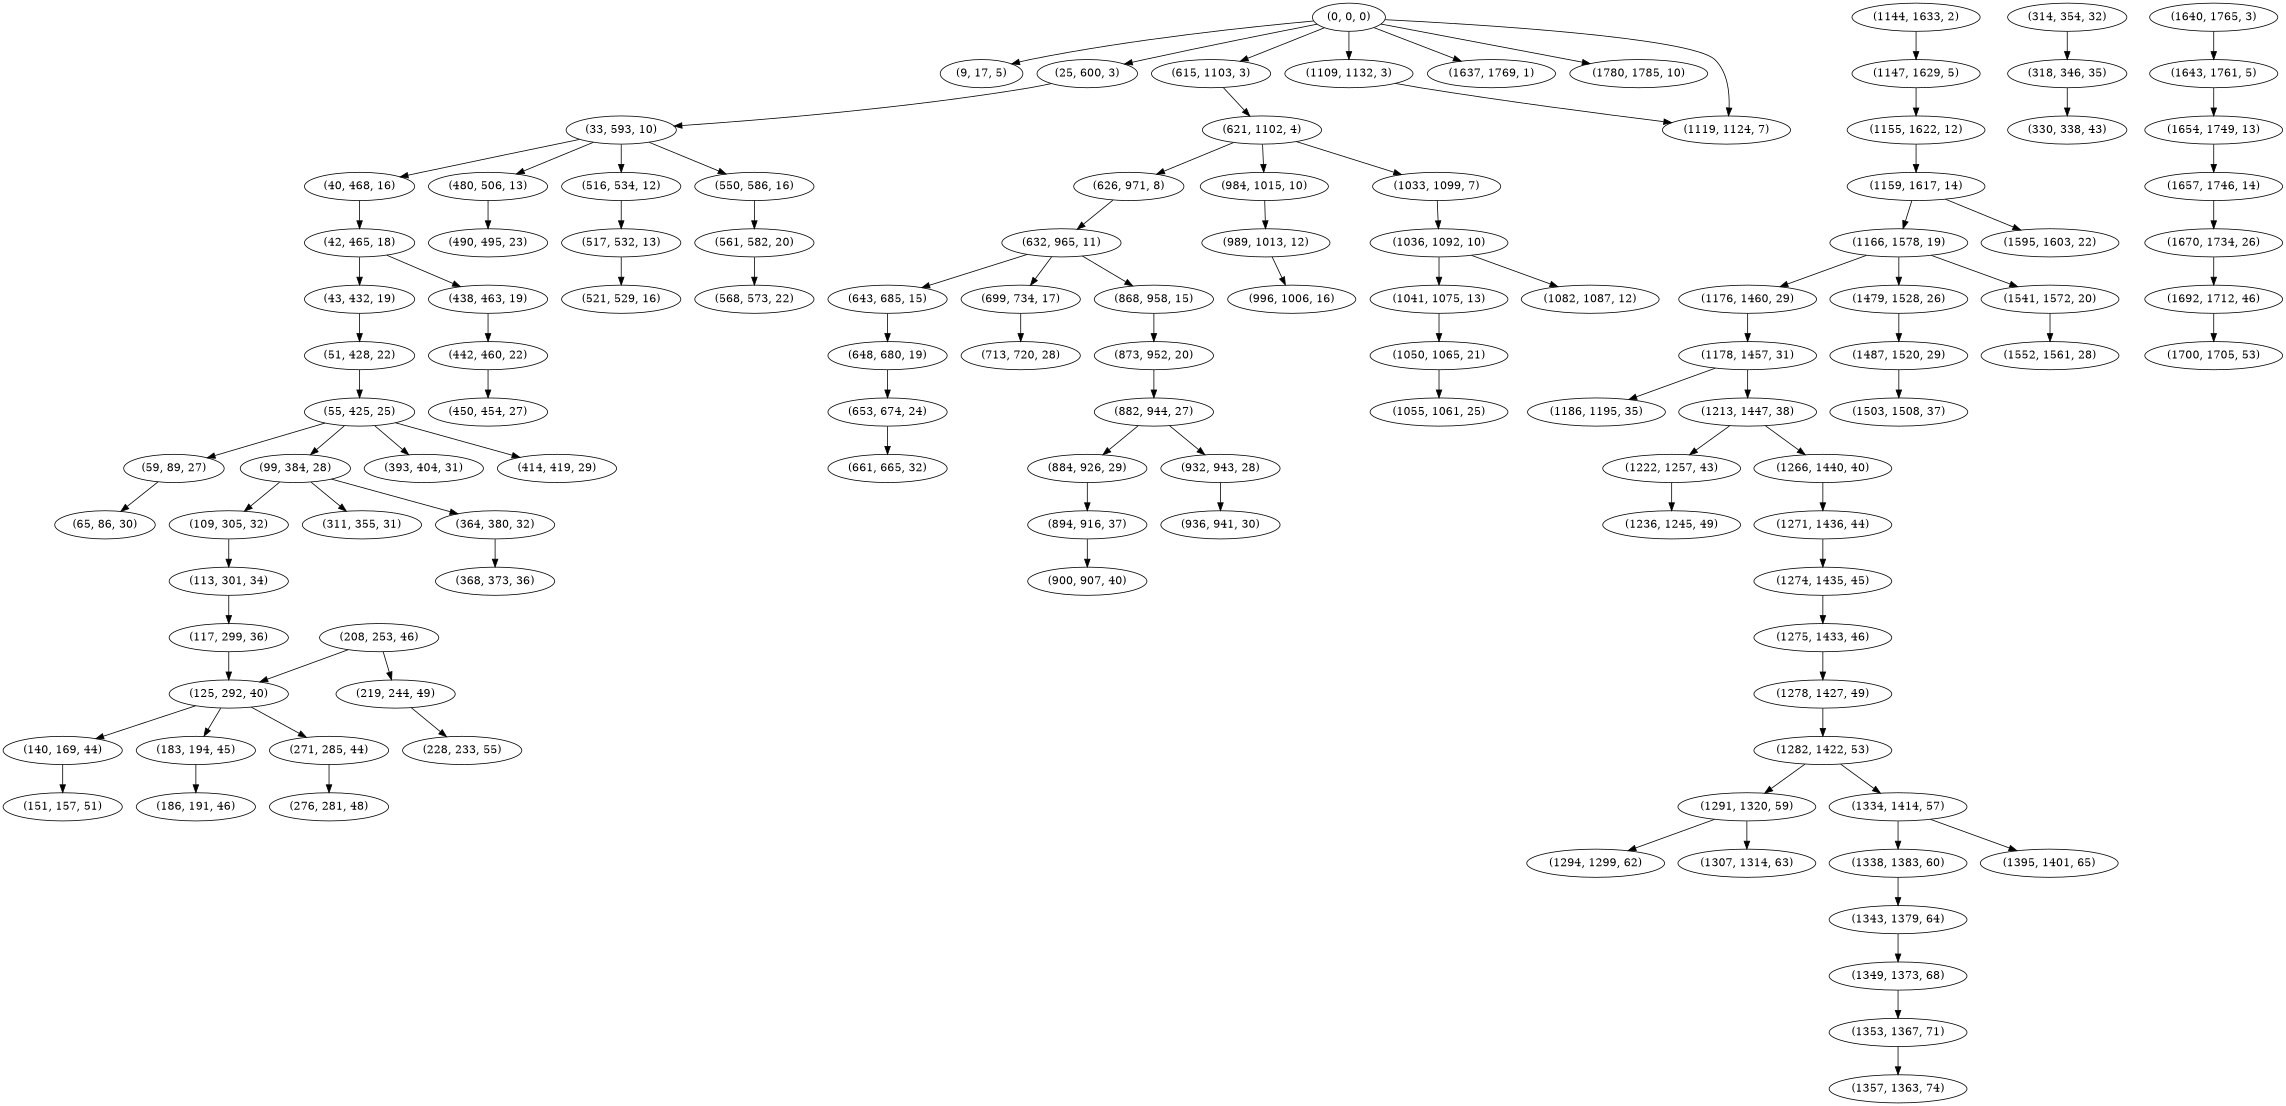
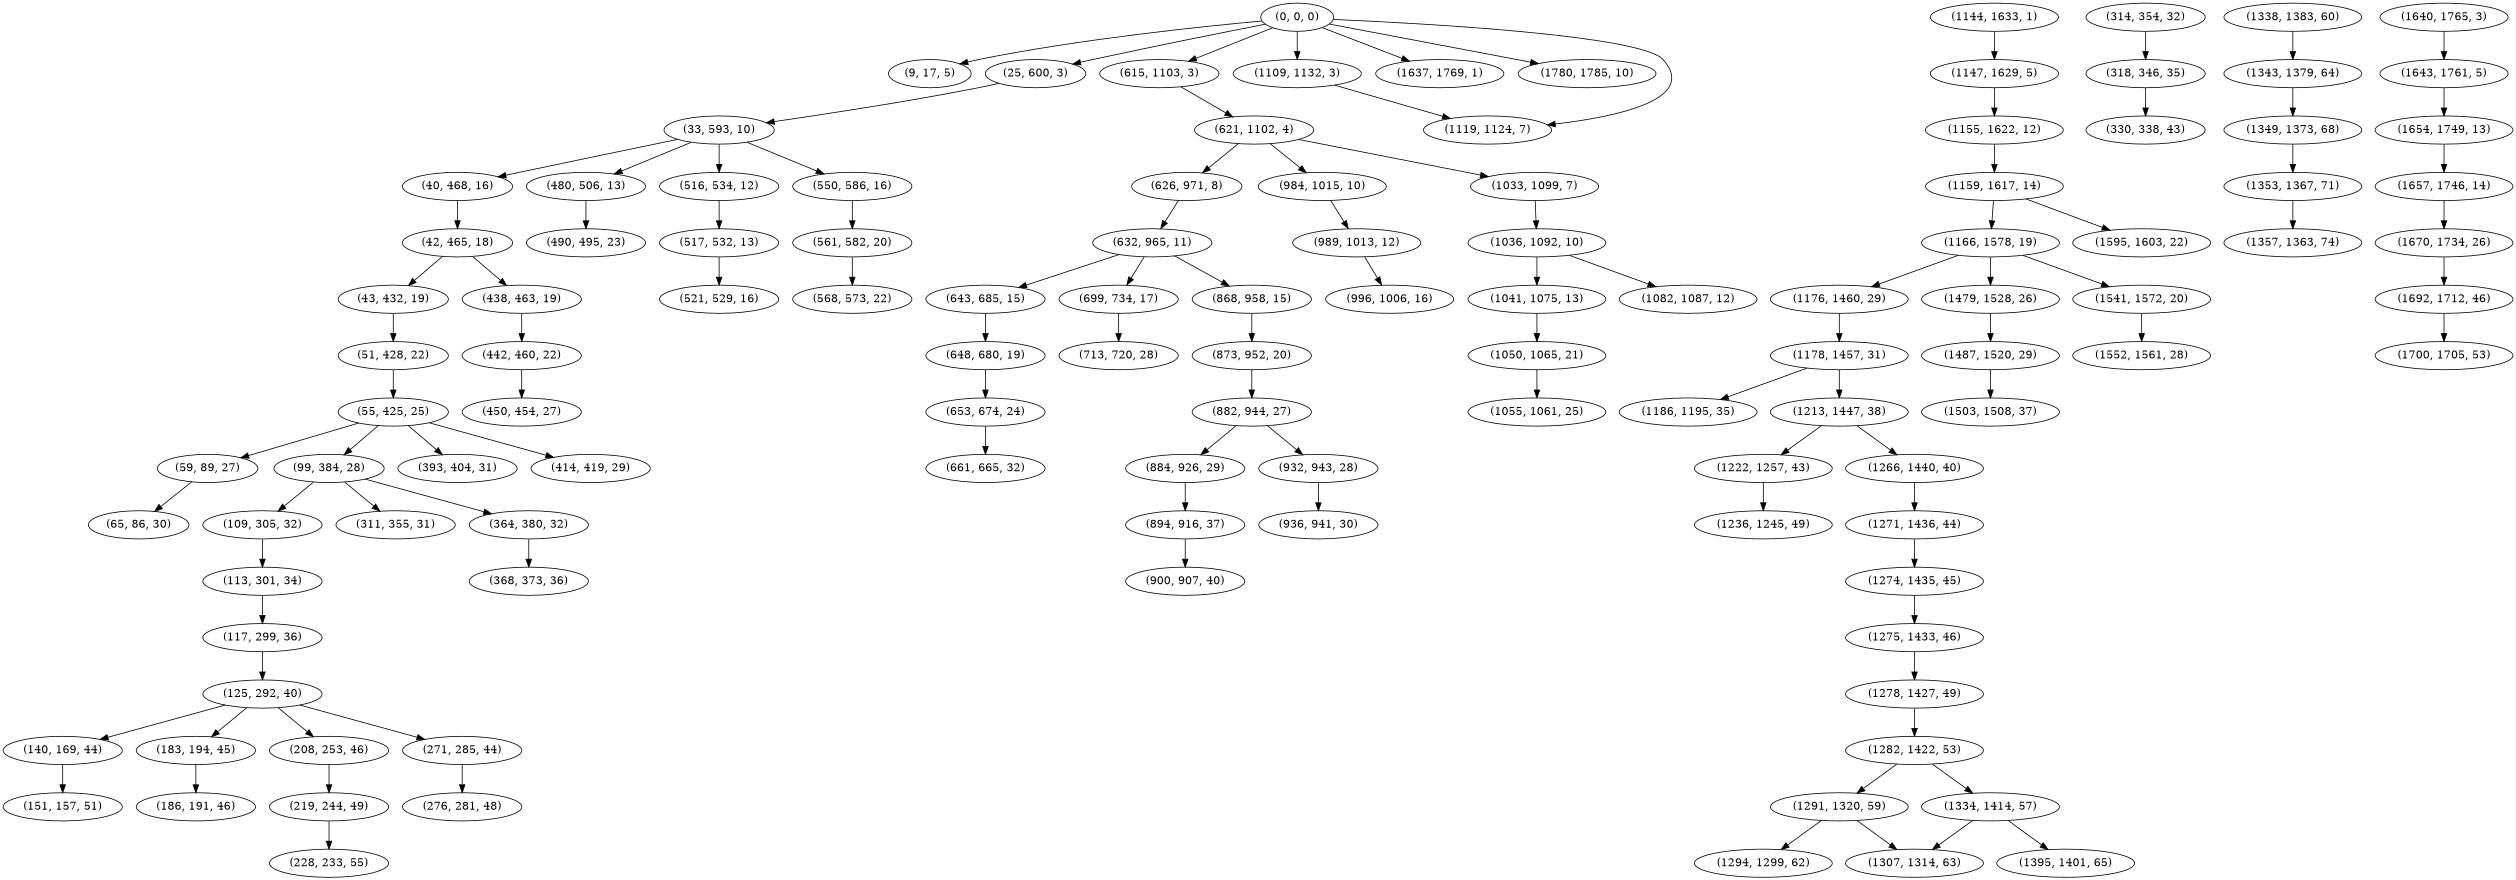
(1916, 17) -> (1994, 17)
(308, 664) -> (293, 720)
(1898, 831) -> (1956, 833)
